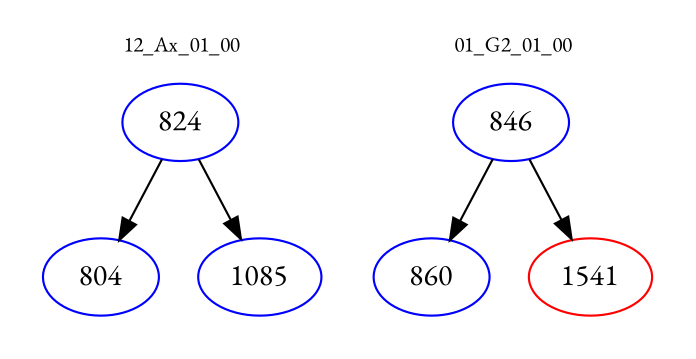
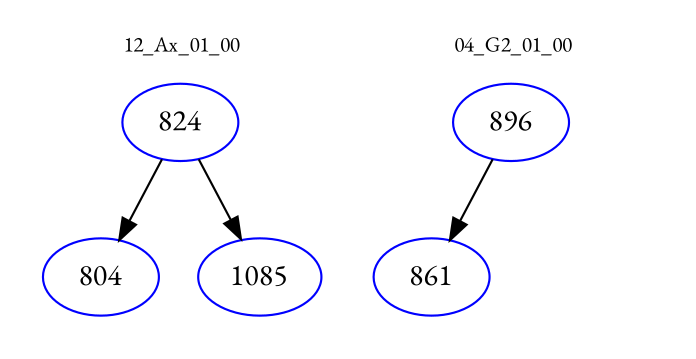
(513, 46) -> (513, 46)
(511, 122) -> (511, 122)
(432, 277) -> (432, 277)
(590, 277) -> none
